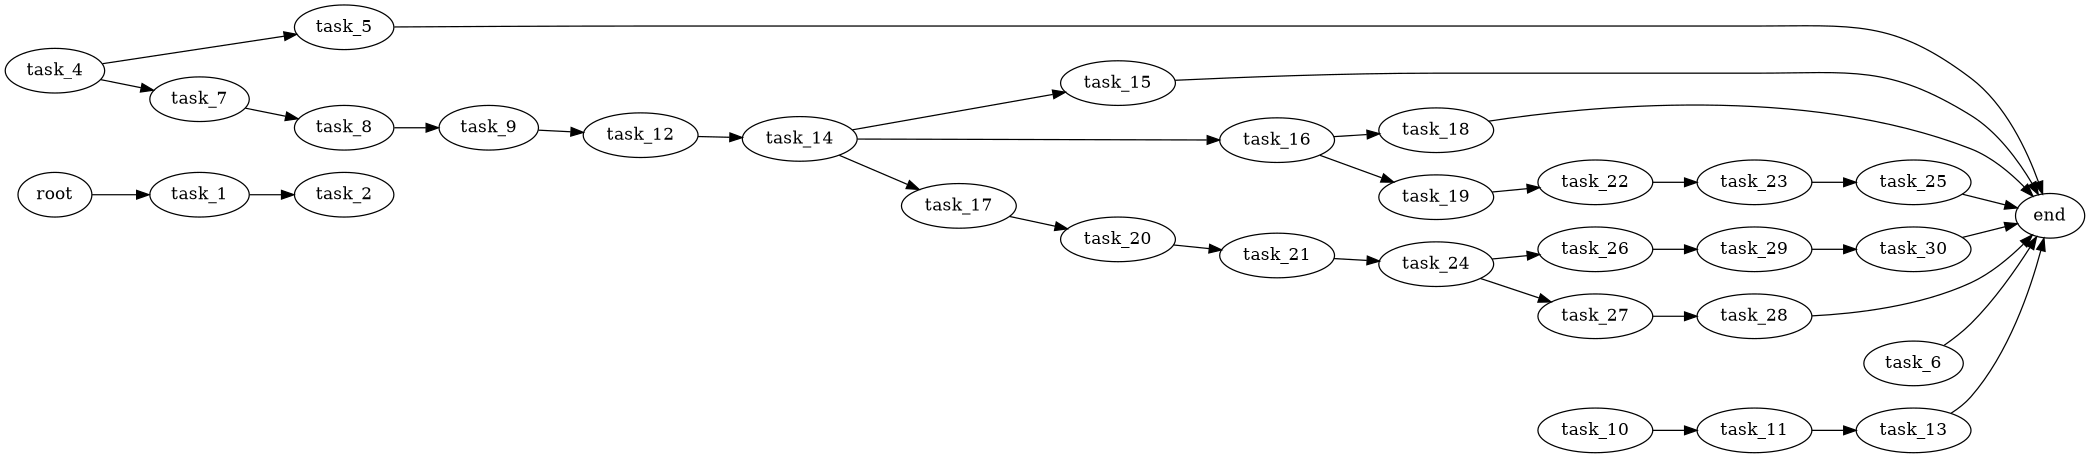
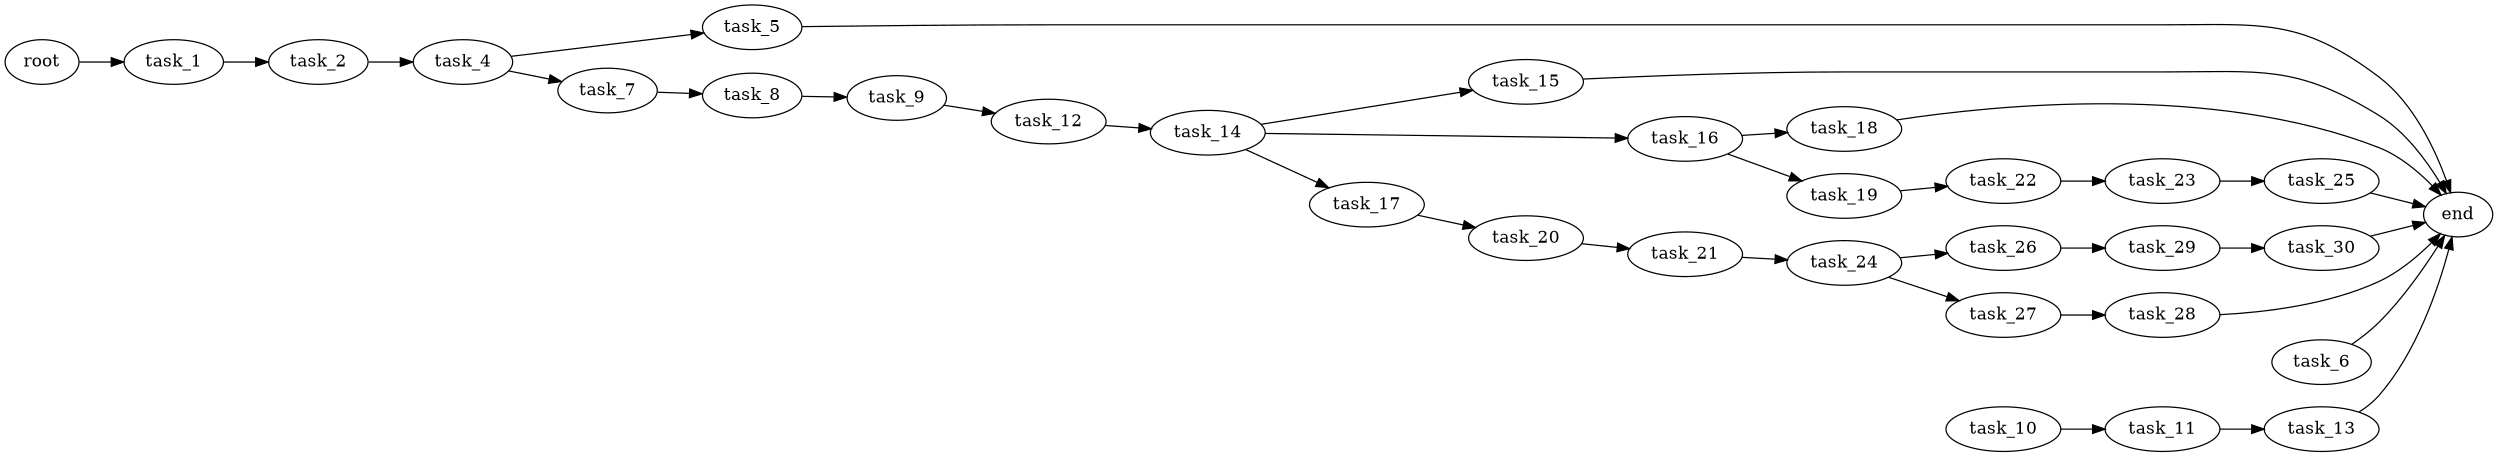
none -> (384, 62)
